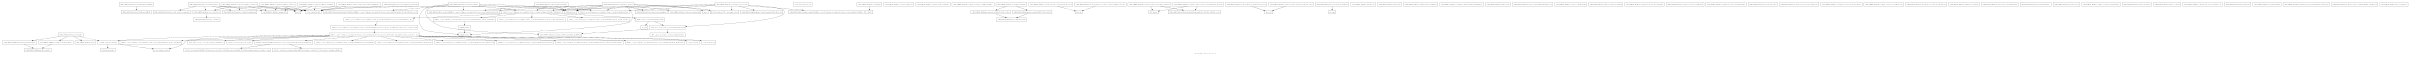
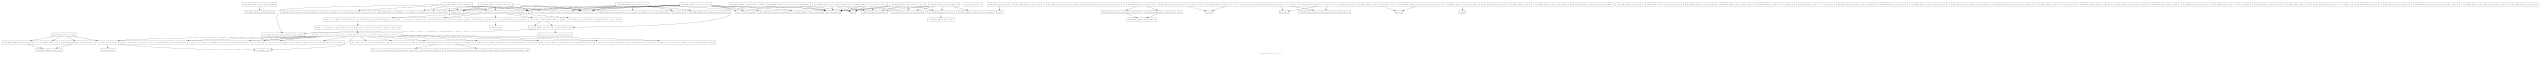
(464, 31) -> (473, 8)
